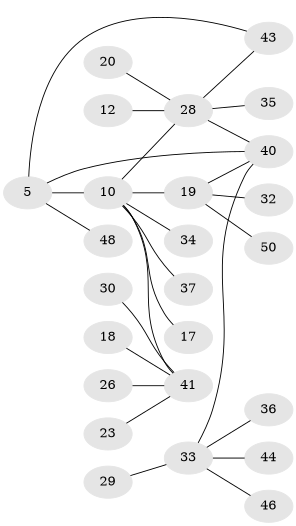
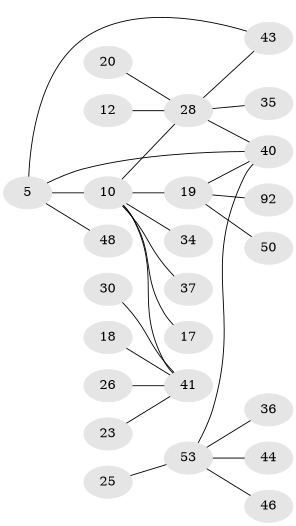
(269, 200) -> (269, 200)
(188, 458) -> (188, 458)
(108, 482) -> (108, 482)
